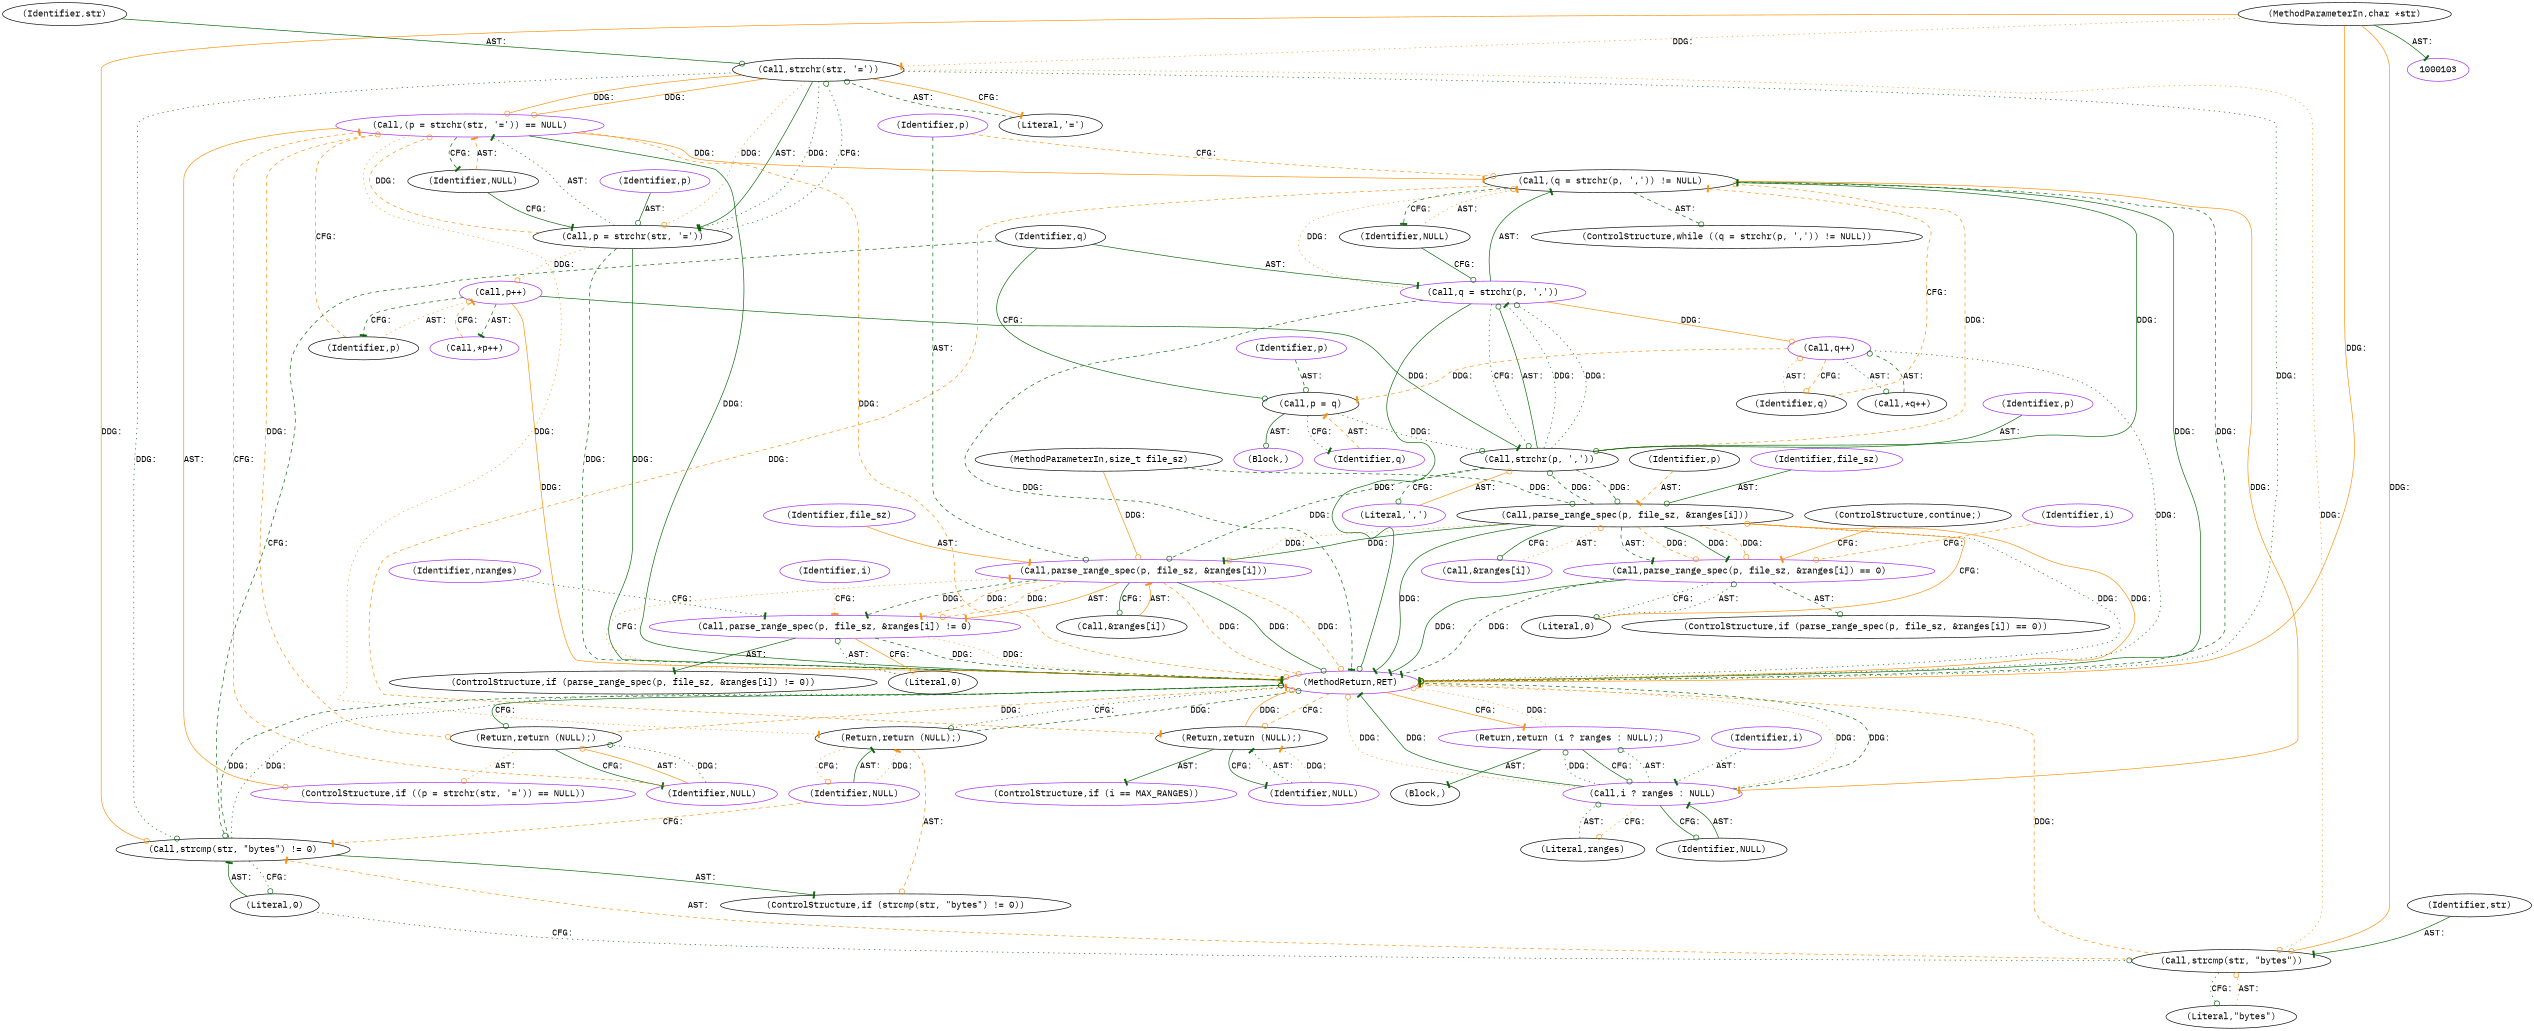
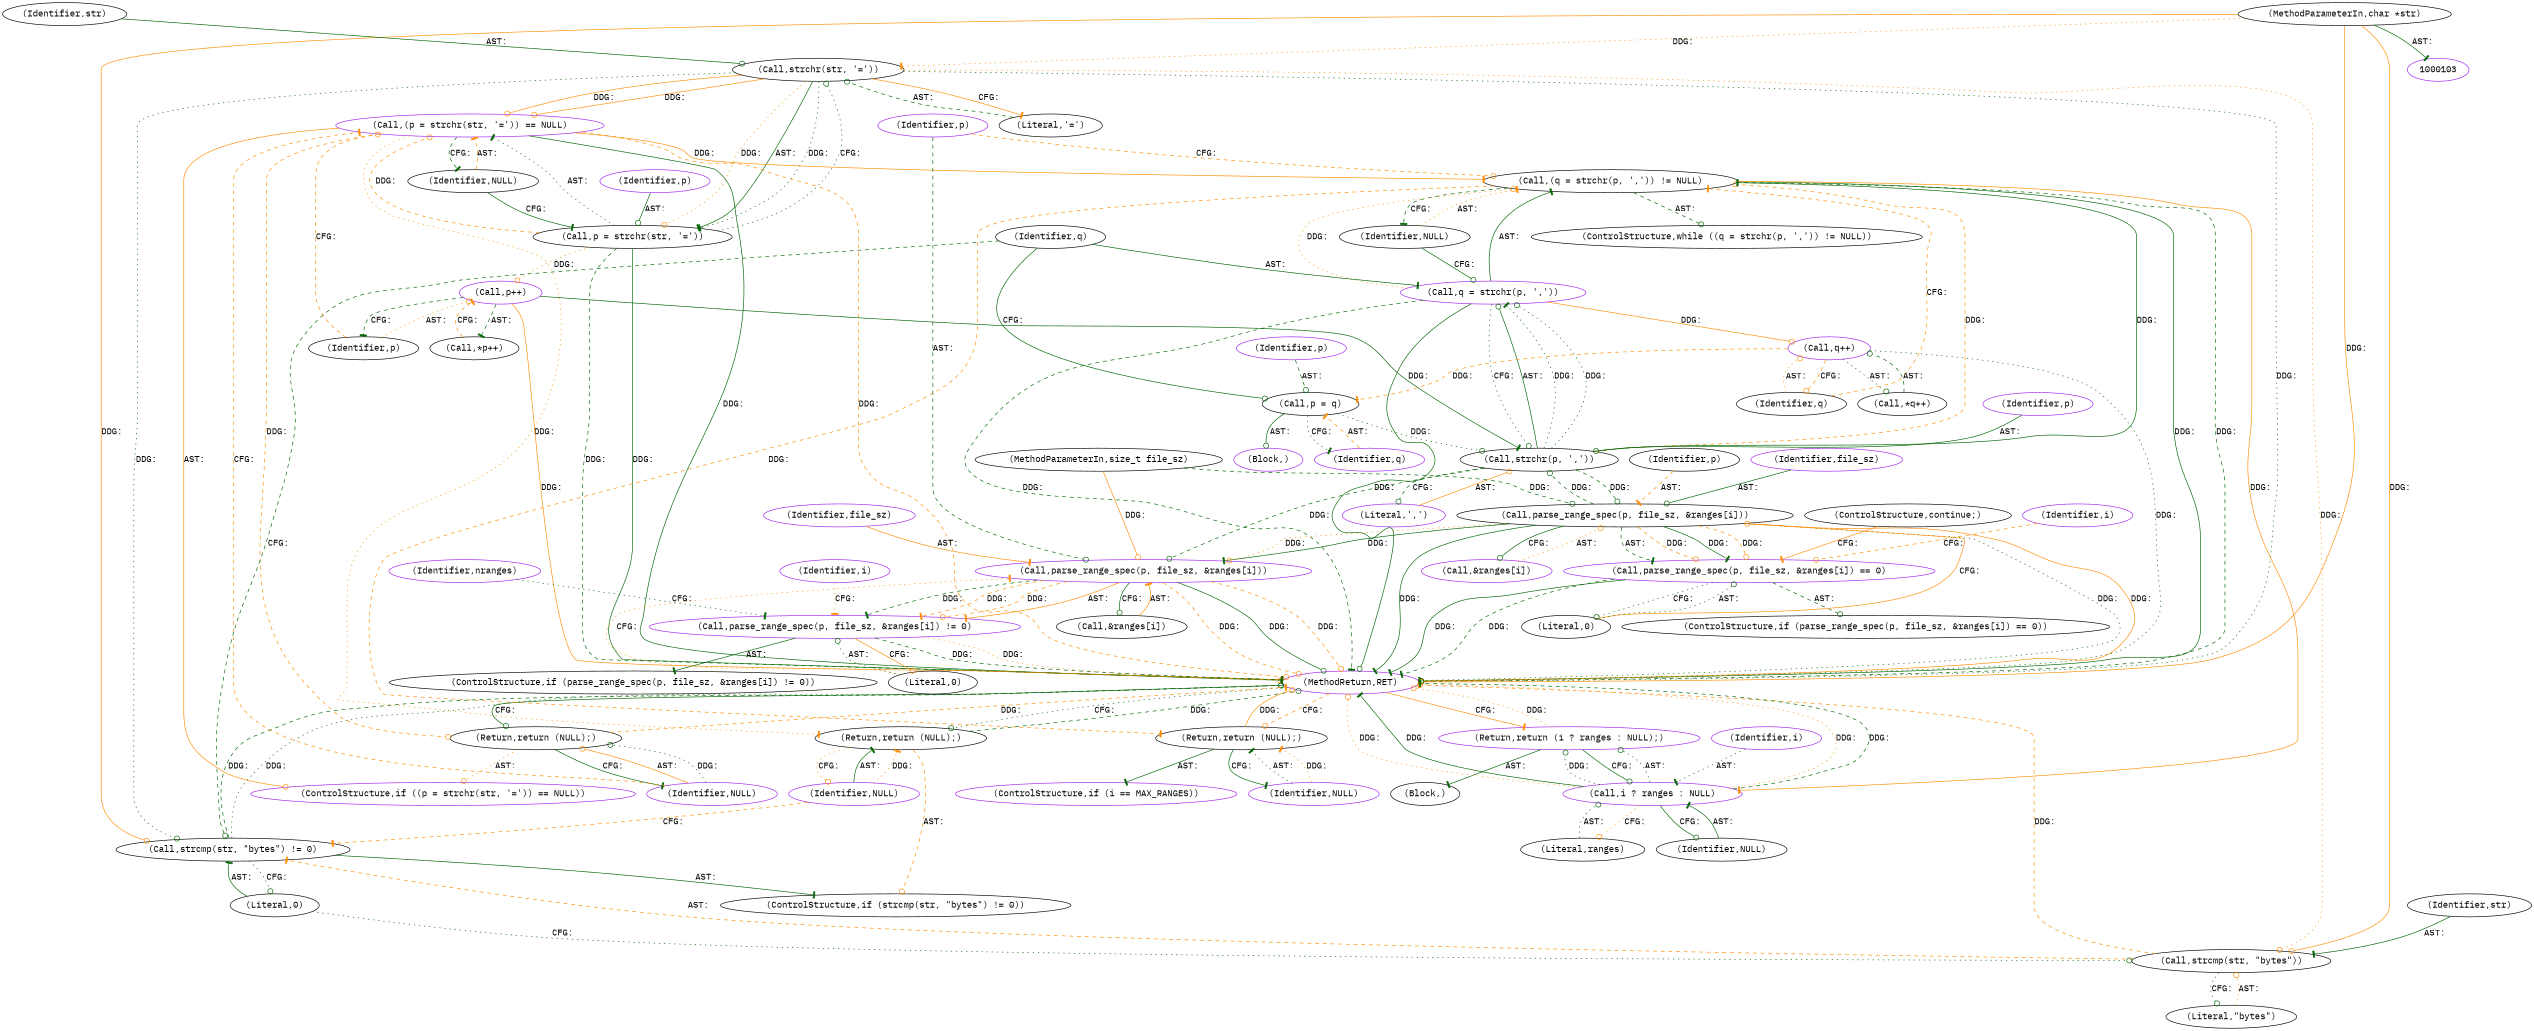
(474, 348) -> (474, 348)
